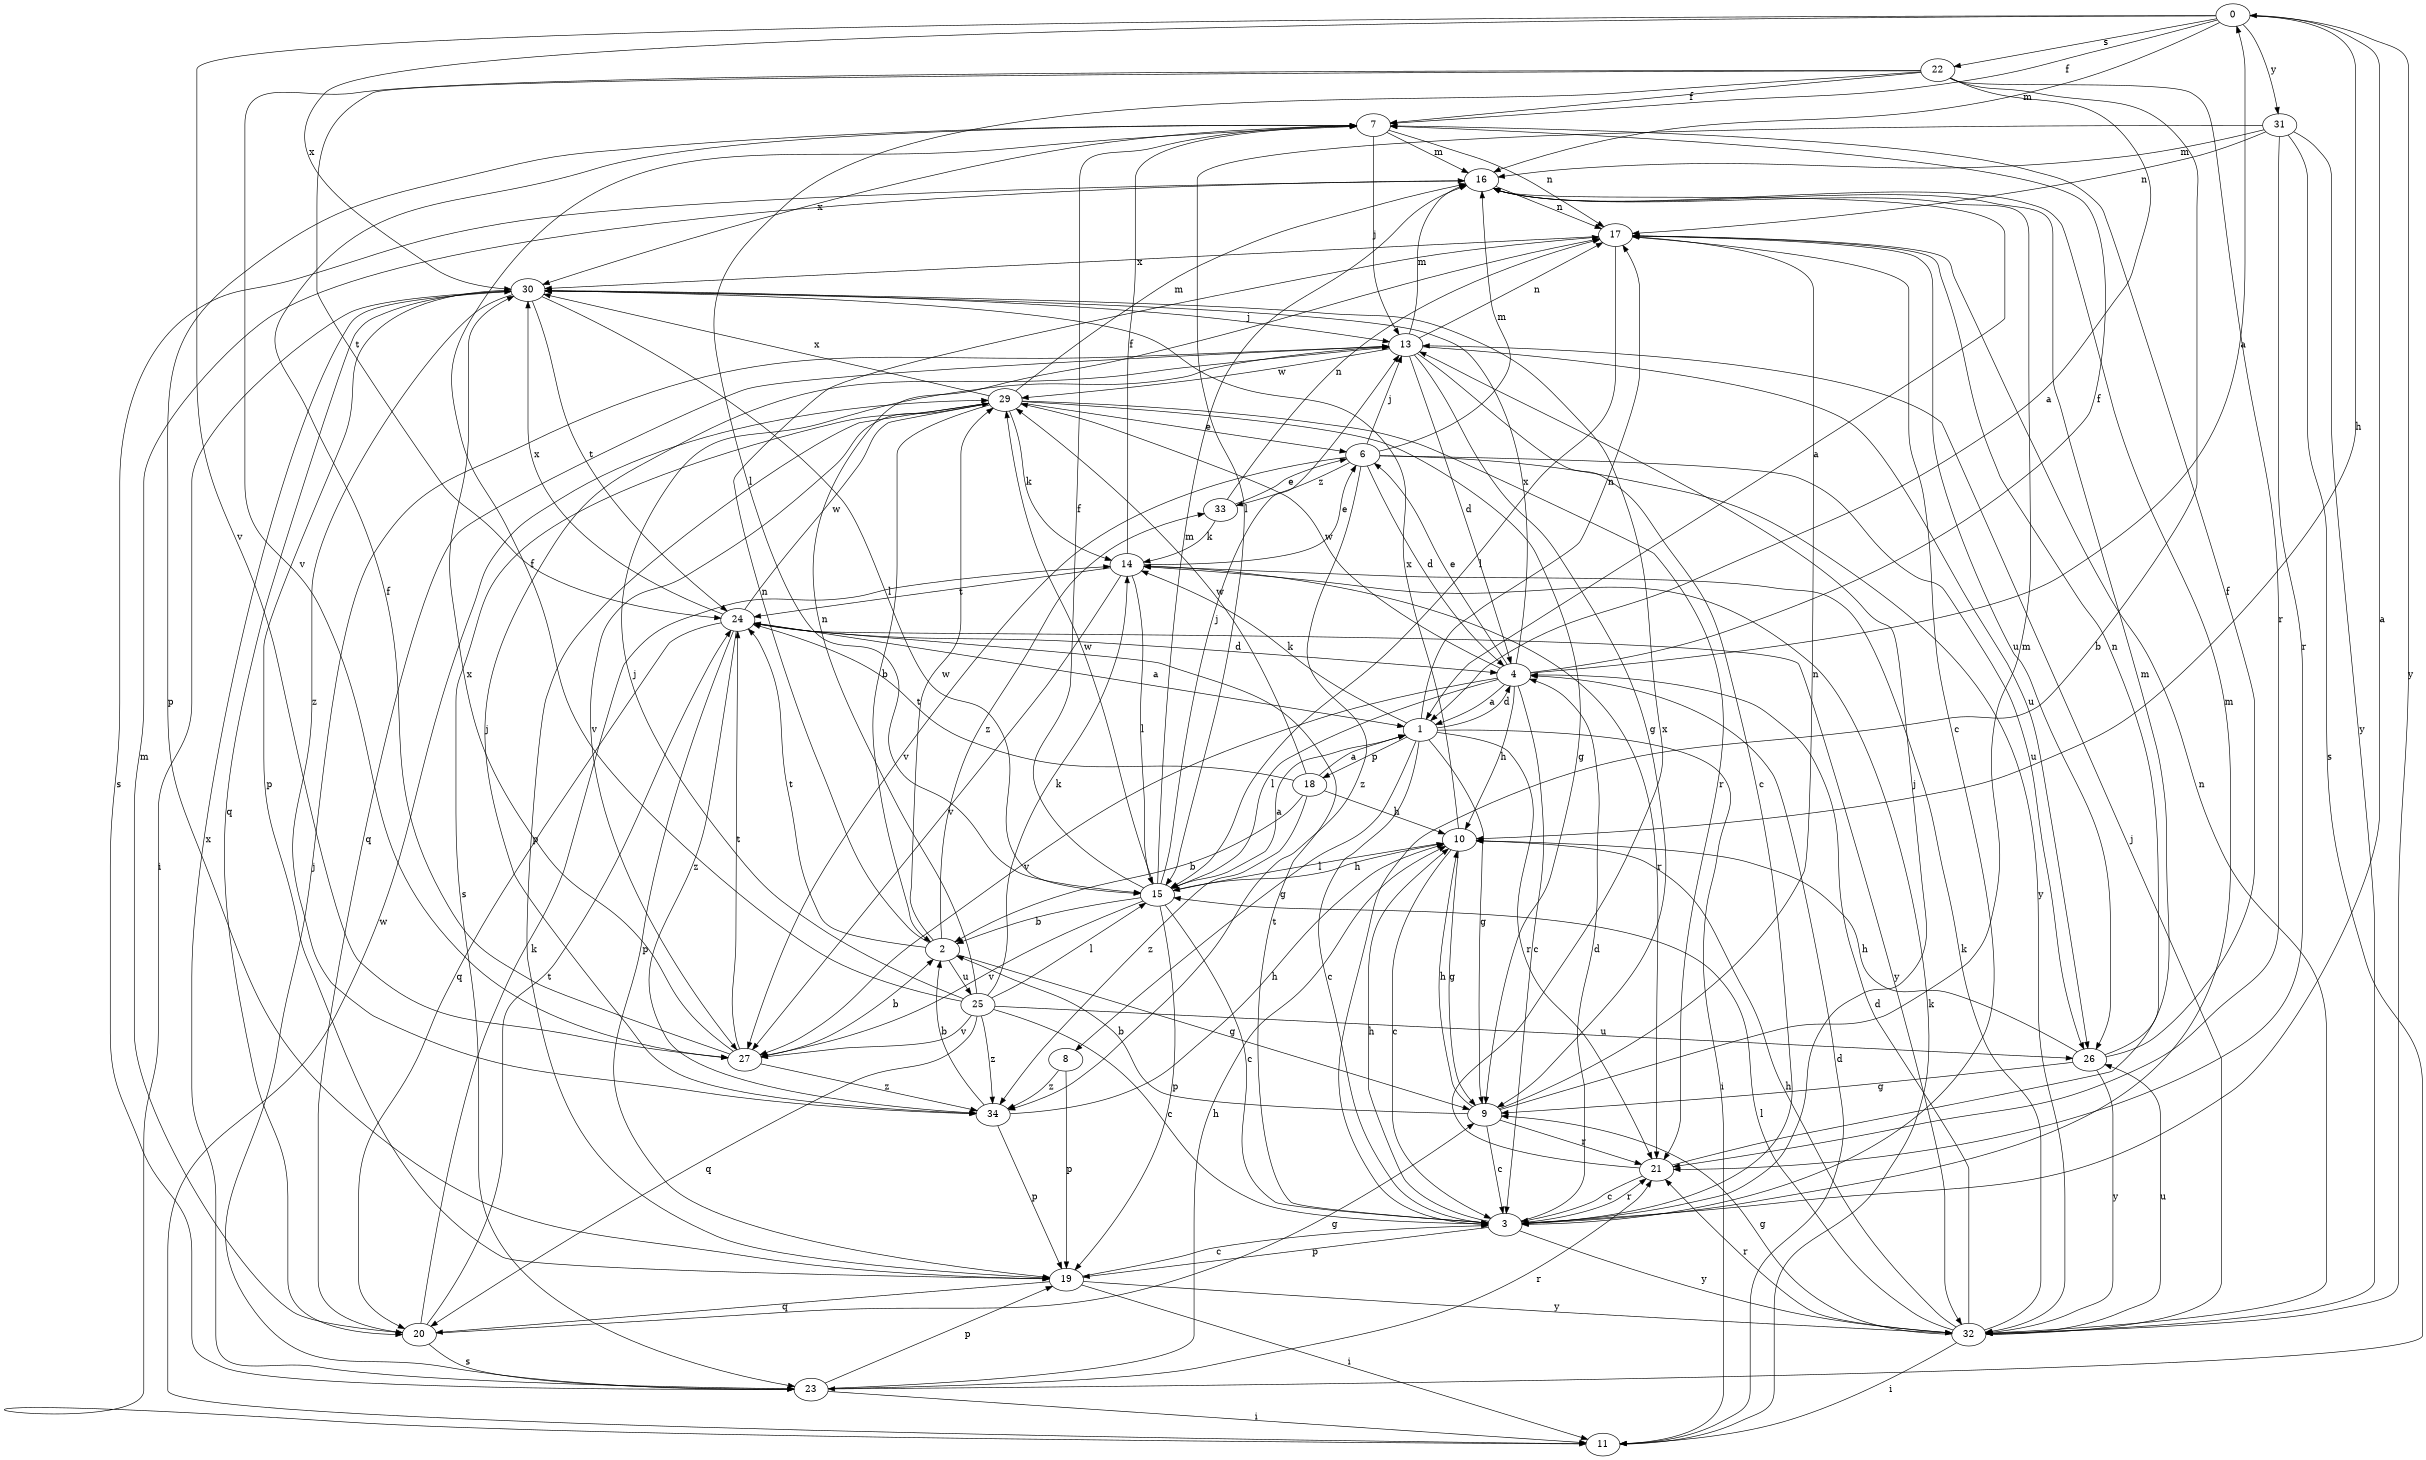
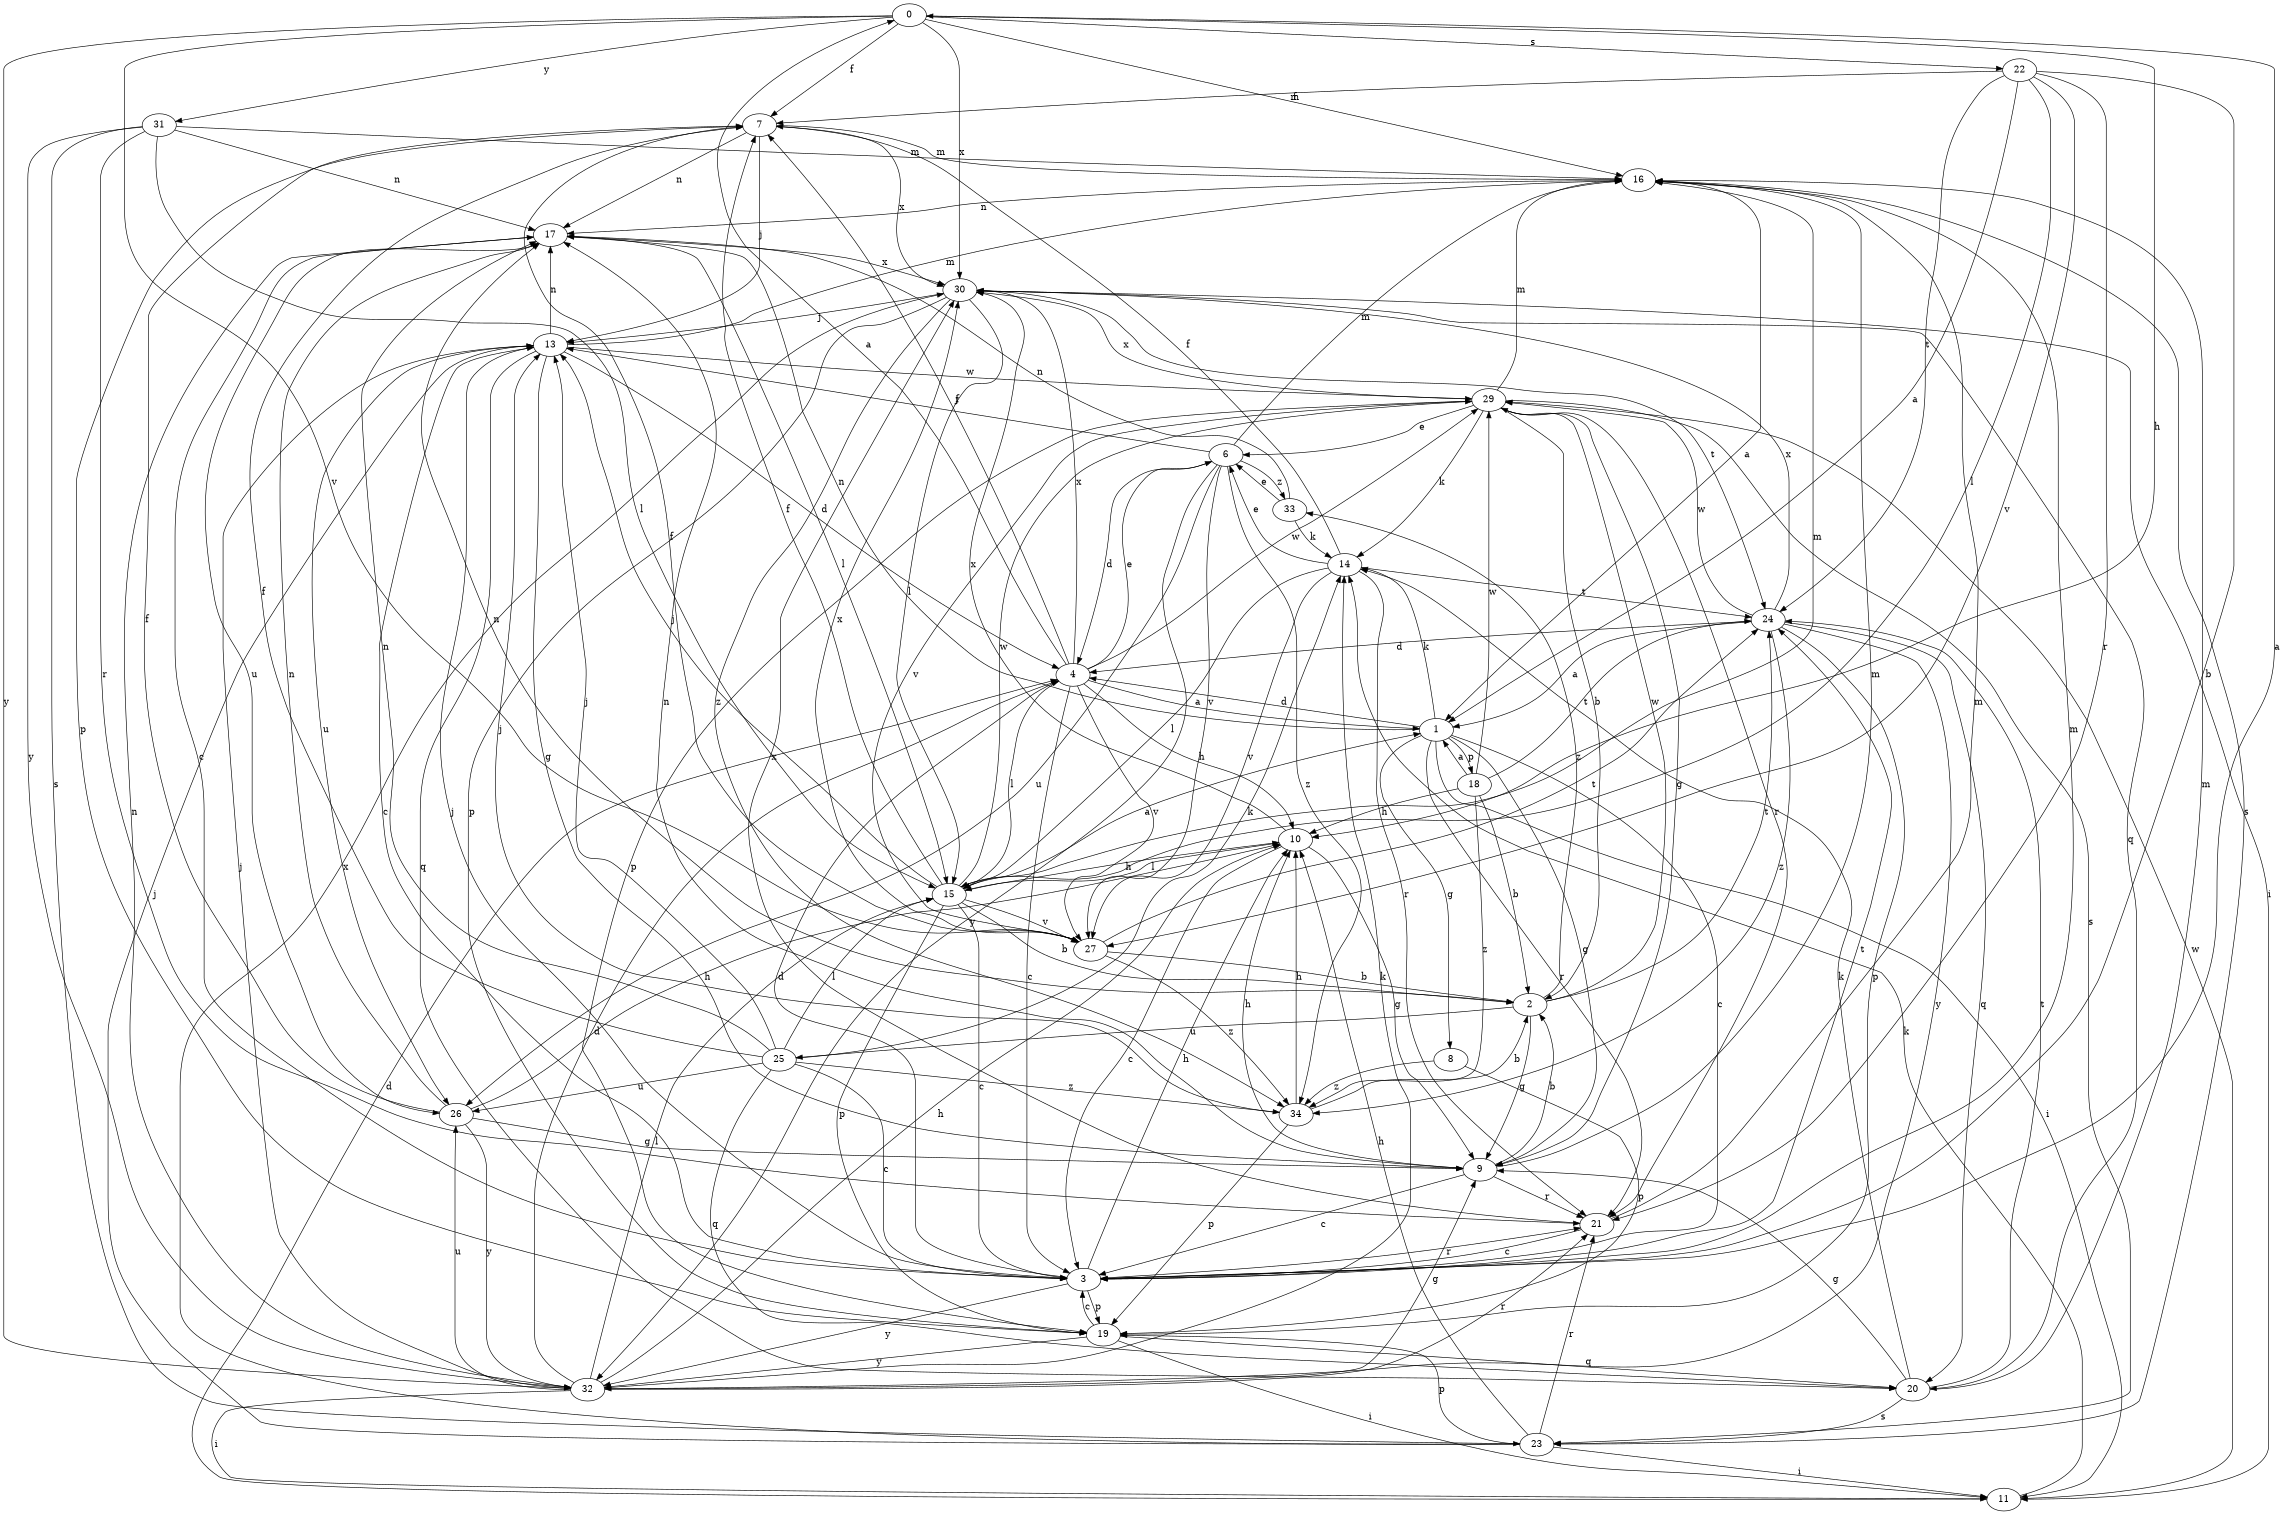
(874, 1047) -> none
